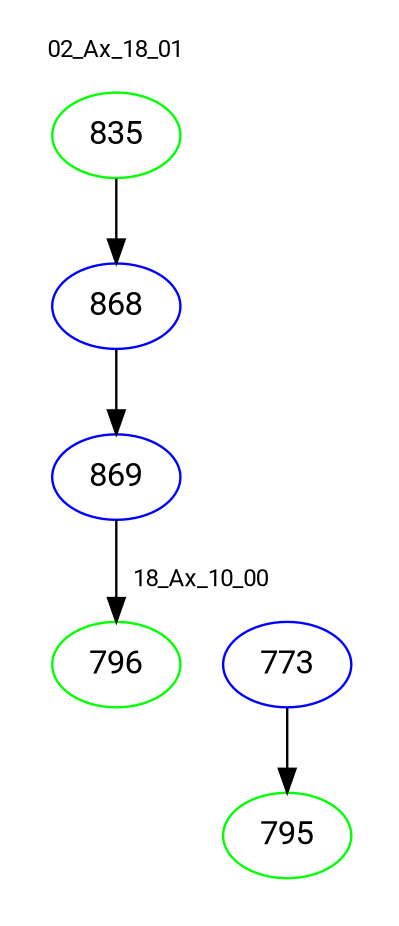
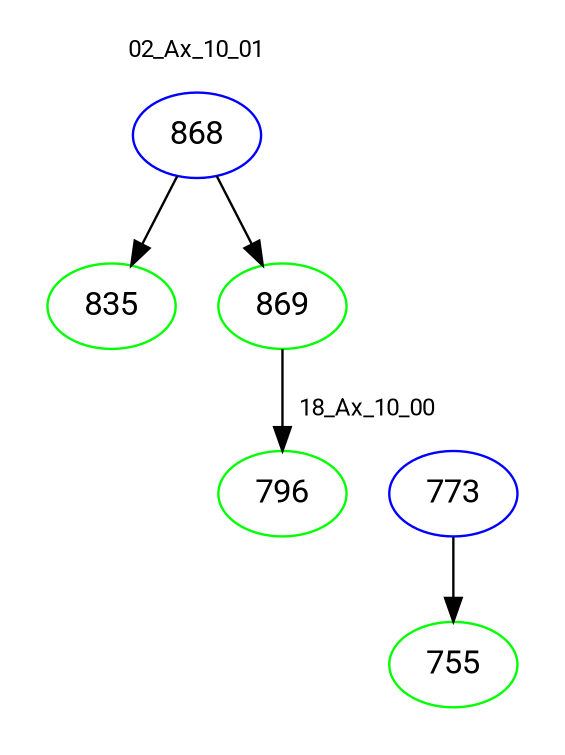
(116, 51) -> (197, 51)
(116, 209) -> (160, 210)
(116, 477) -> (282, 306)
(287, 836) -> (453, 665)
